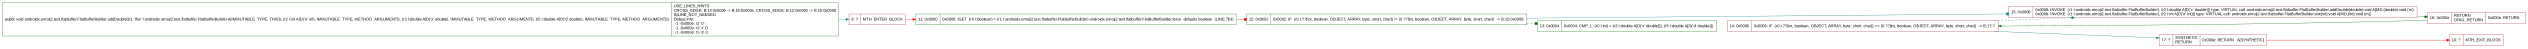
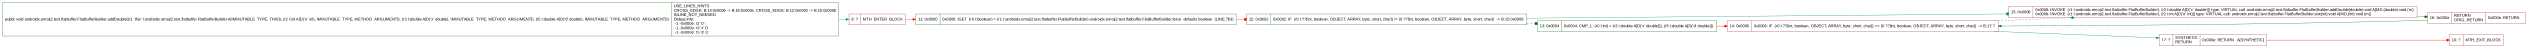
none -> (1720, 26)
